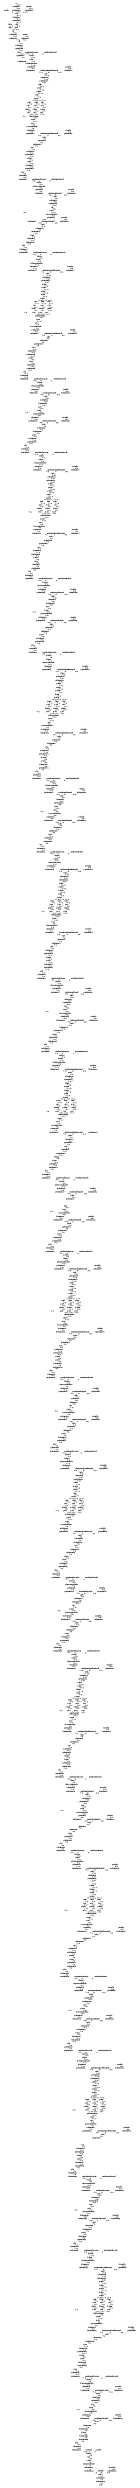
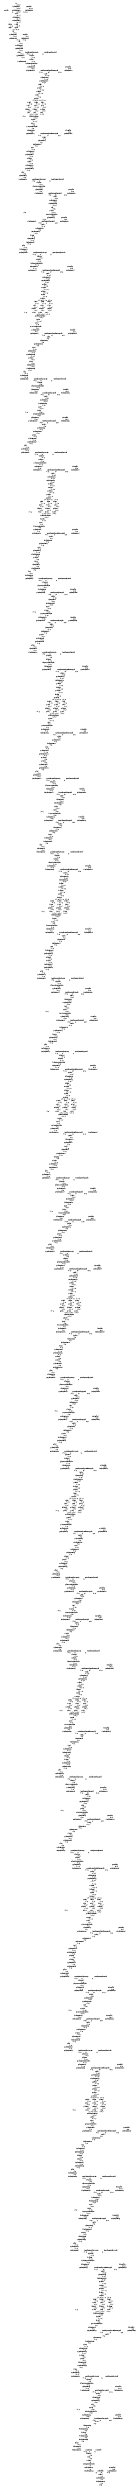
none -> (69, 1203)
none -> (87, 2142)
